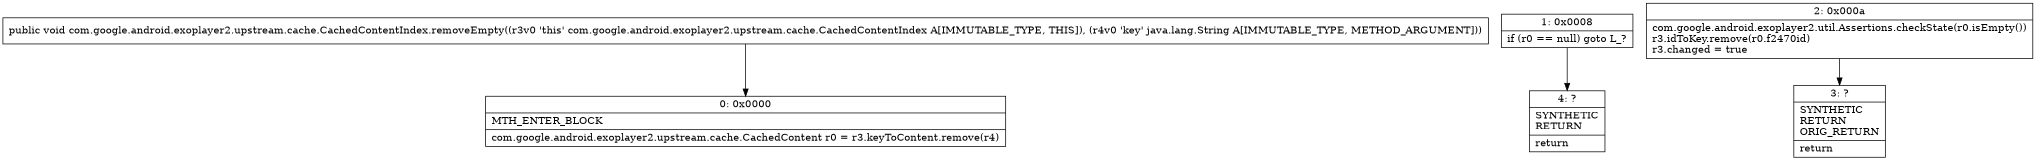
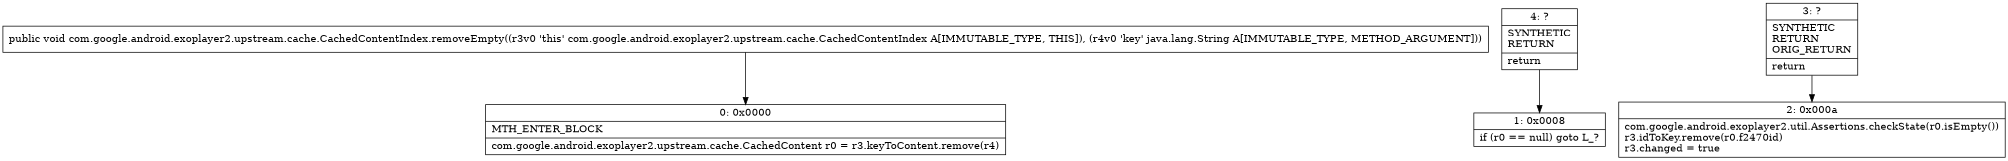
(1567, 65) -> (1540, 88)
(1840, 68) -> (1812, 85)
